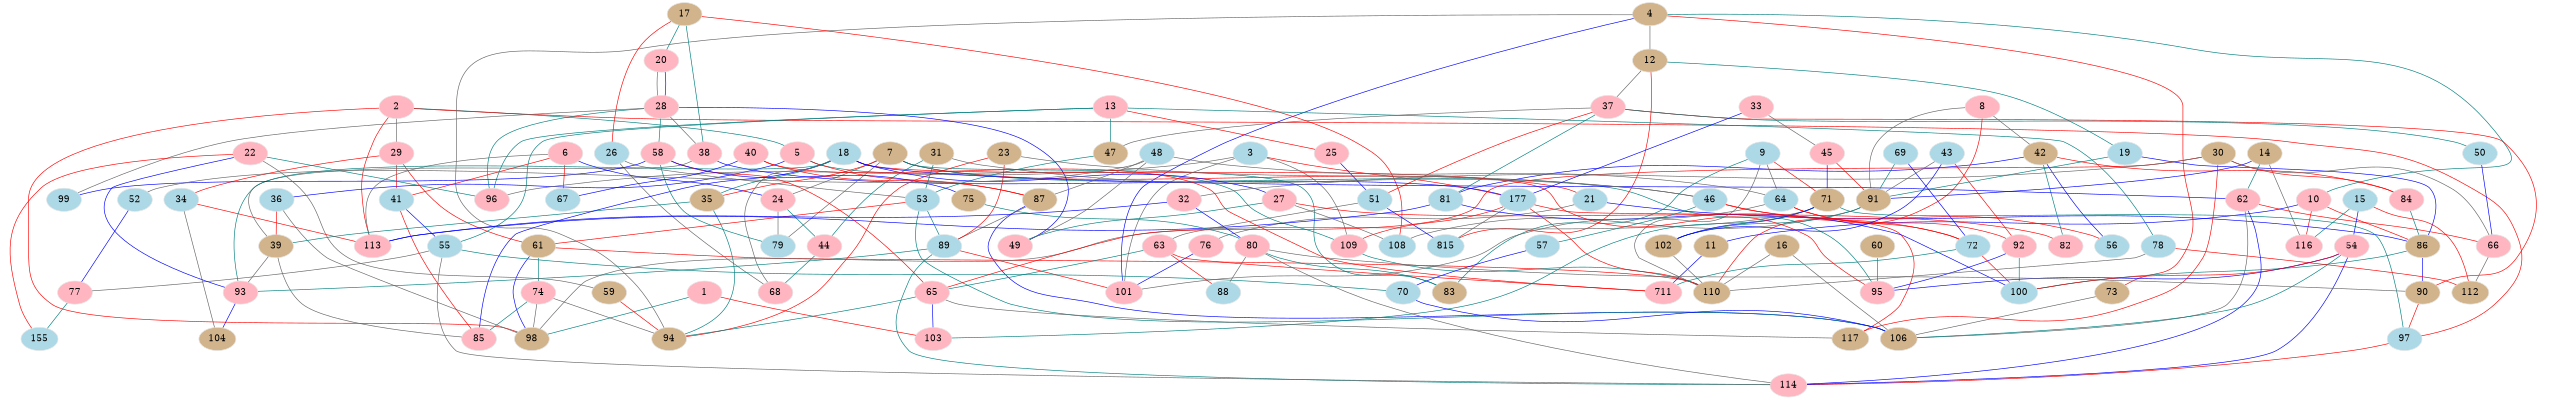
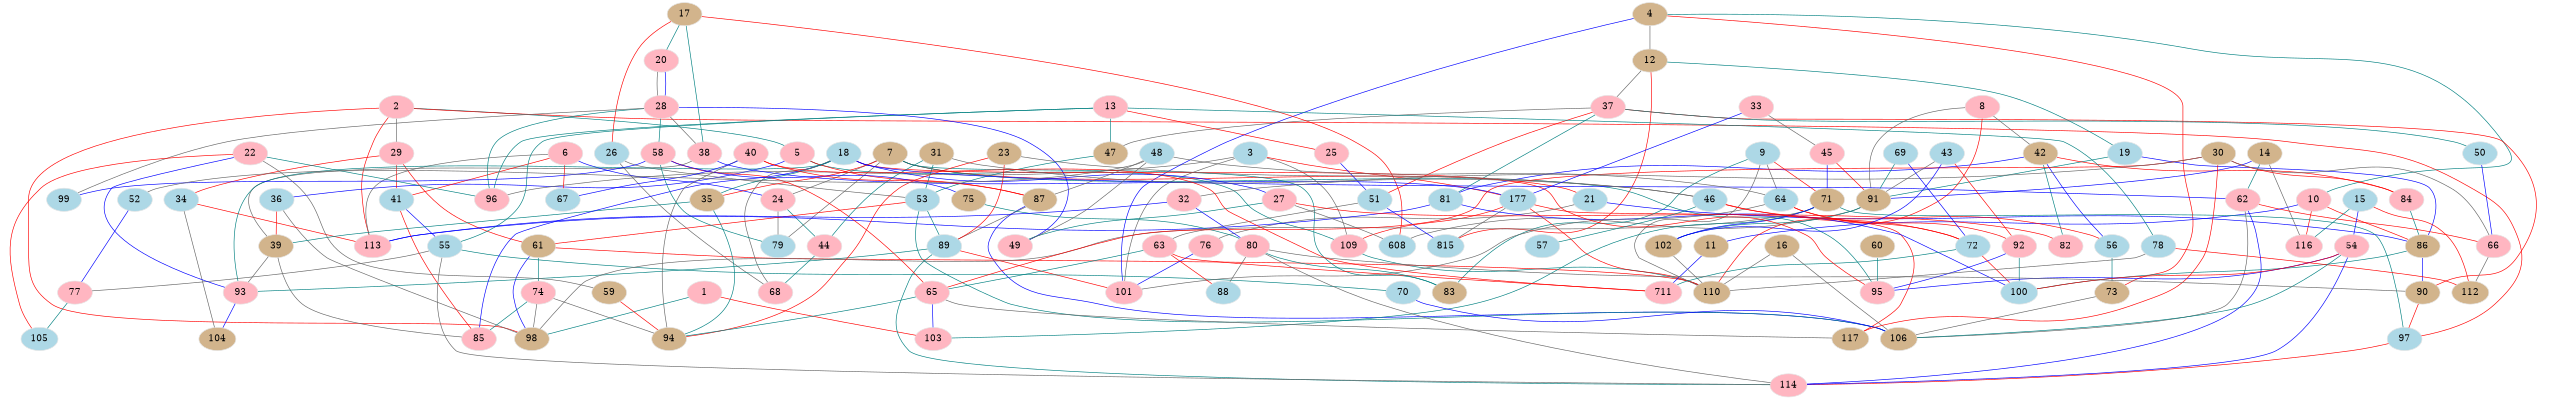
(853, 30) -> (668, 226)
(1397, 246) -> (1397, 246)
(1487, 261) -> none
none -> (2112, 269)
(40, 339) -> (40, 339)
